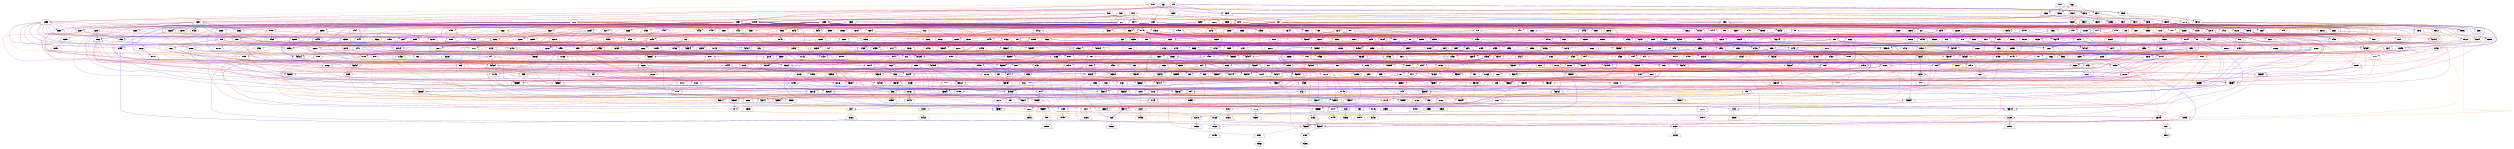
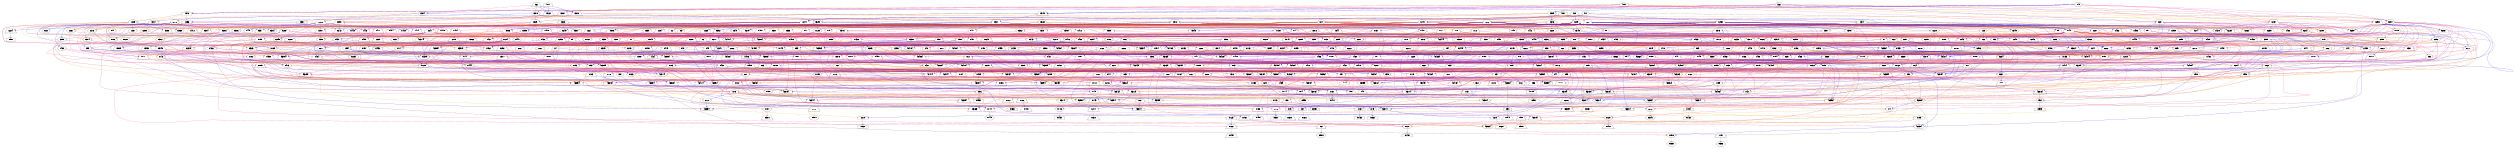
none -> (2033, 40)
